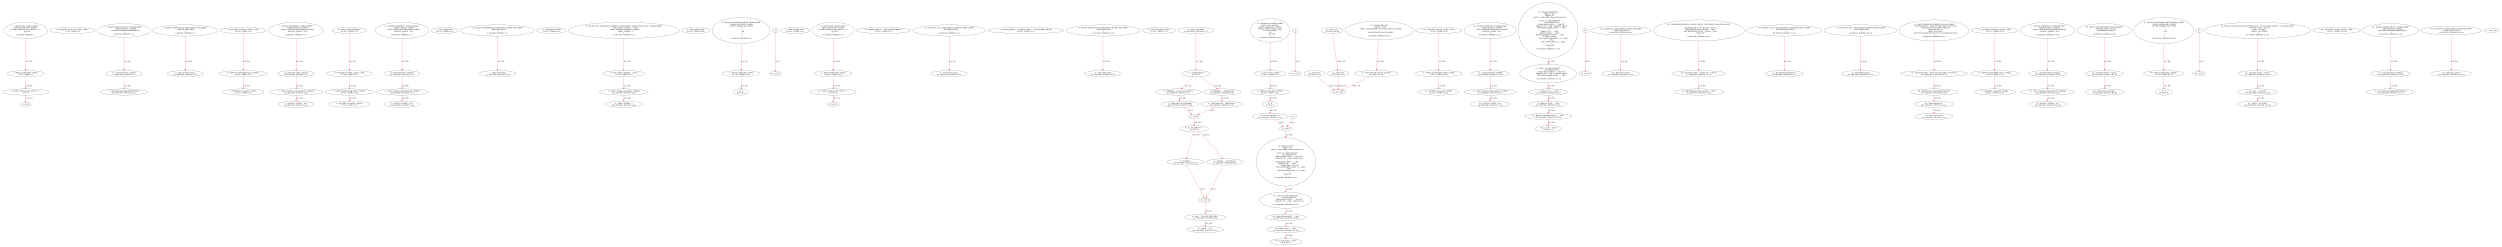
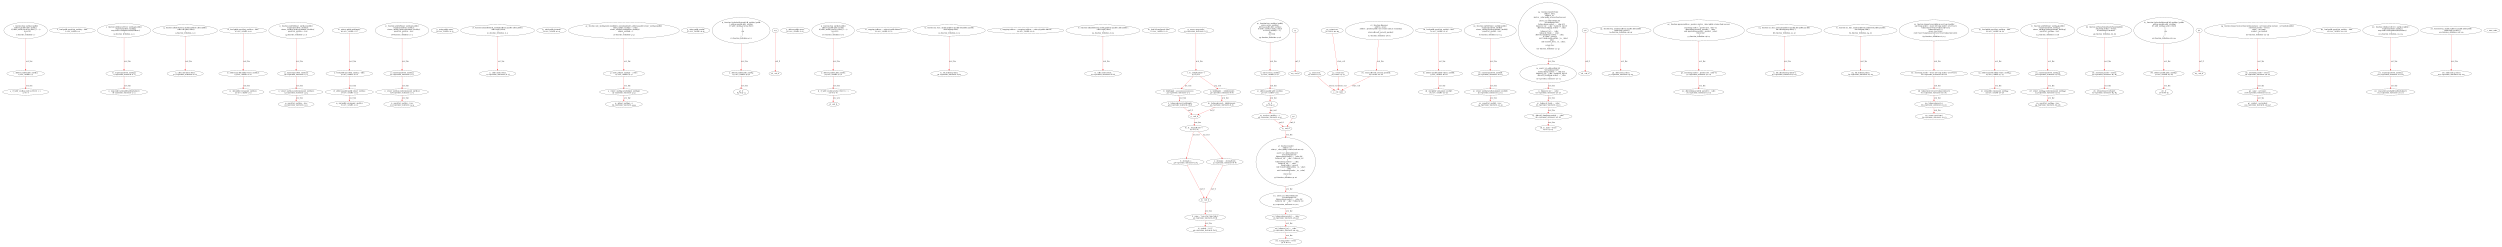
(26, 104) -> none
